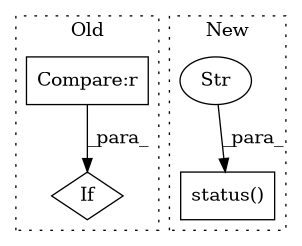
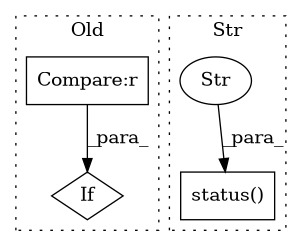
(228, 31) -> (228, 31)
